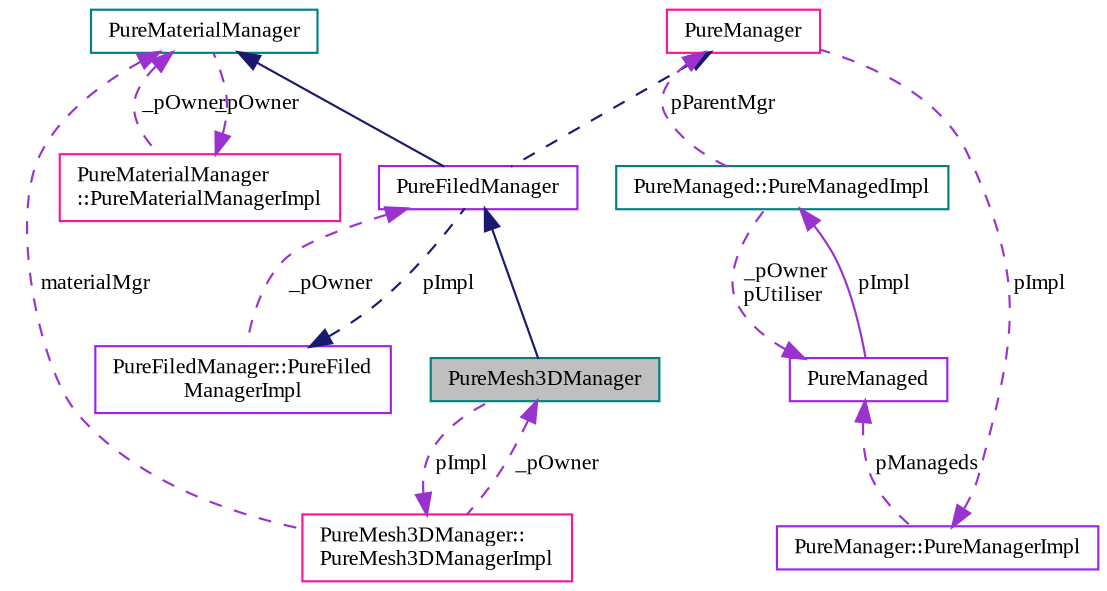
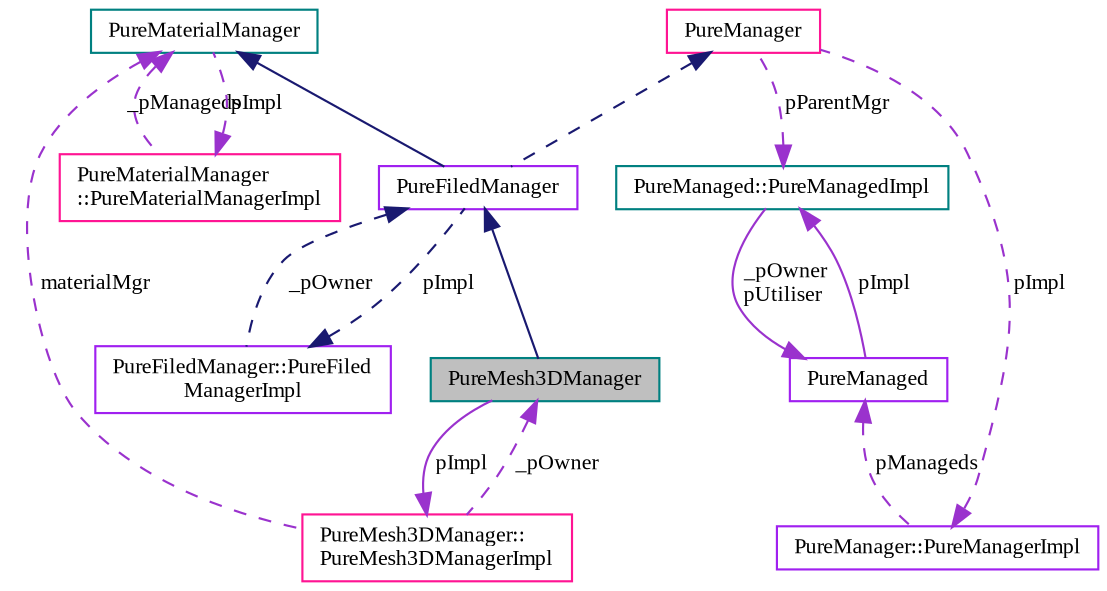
(182, 104) -> (182, 104)
(255, 104) -> (255, 104)
(672, 124) -> (777, 96)
(290, 255) -> (290, 255)
(733, 286) -> (733, 286)
(442, 436) -> (442, 436)
